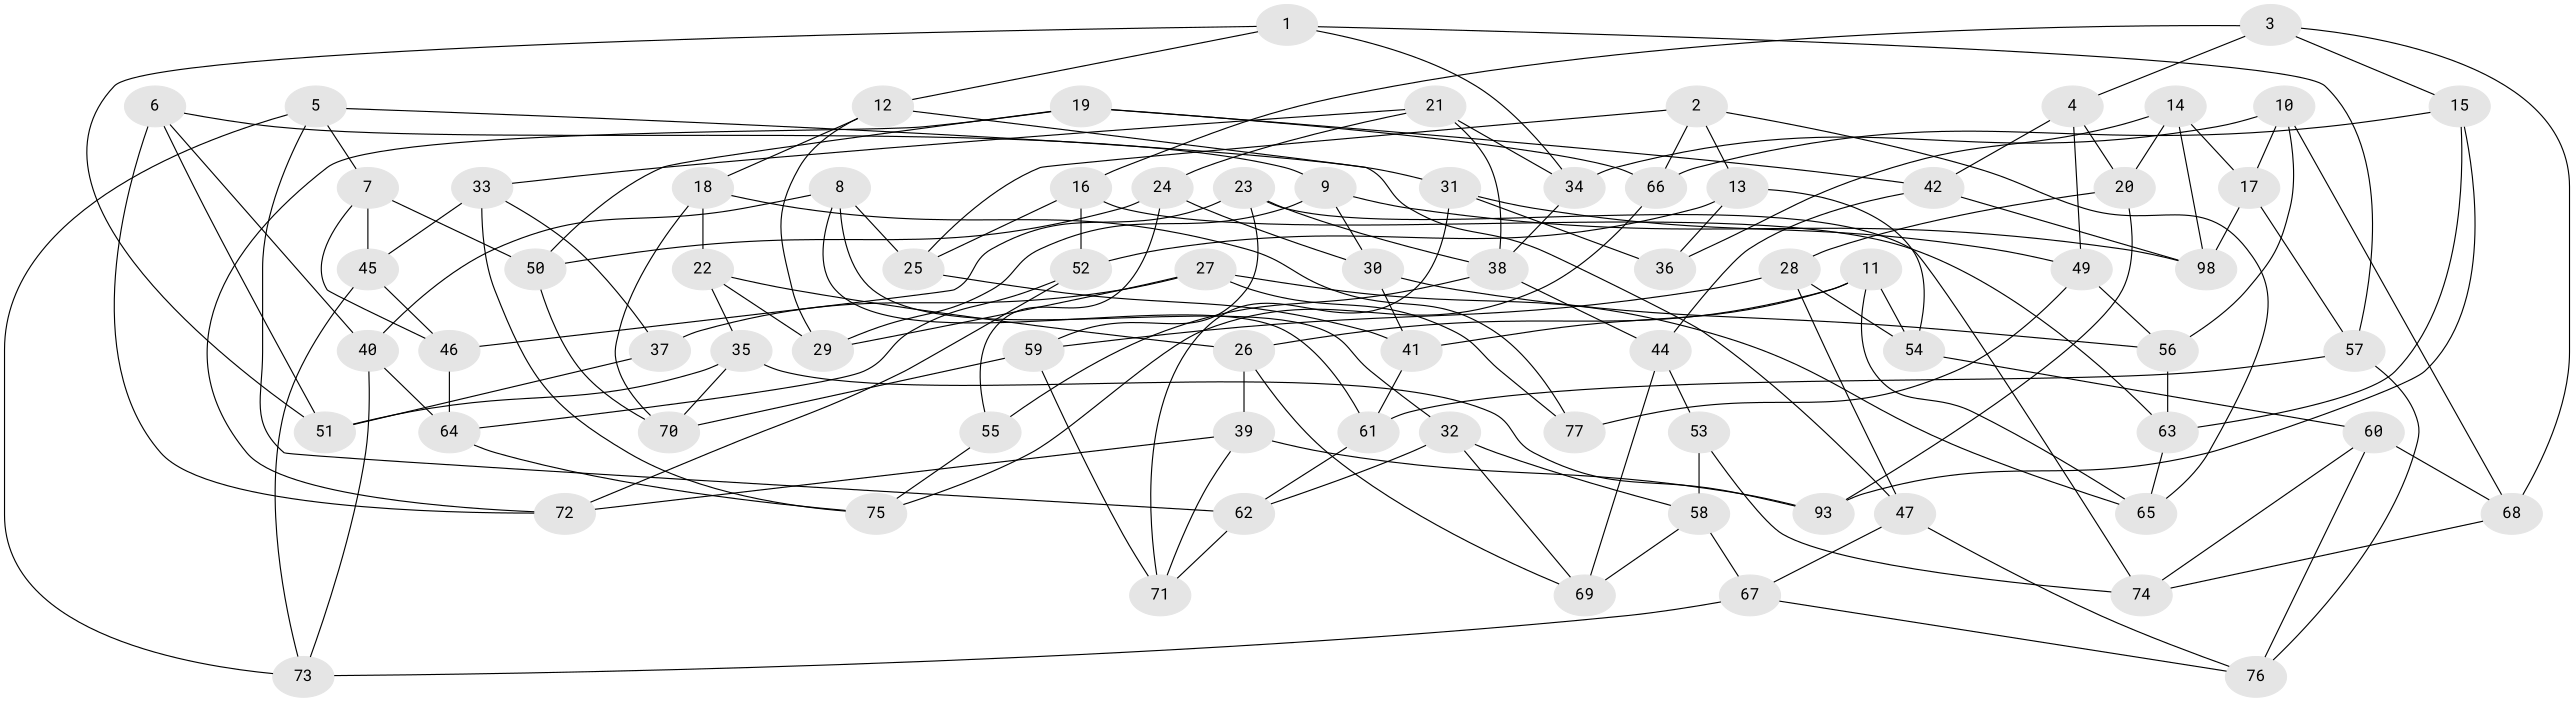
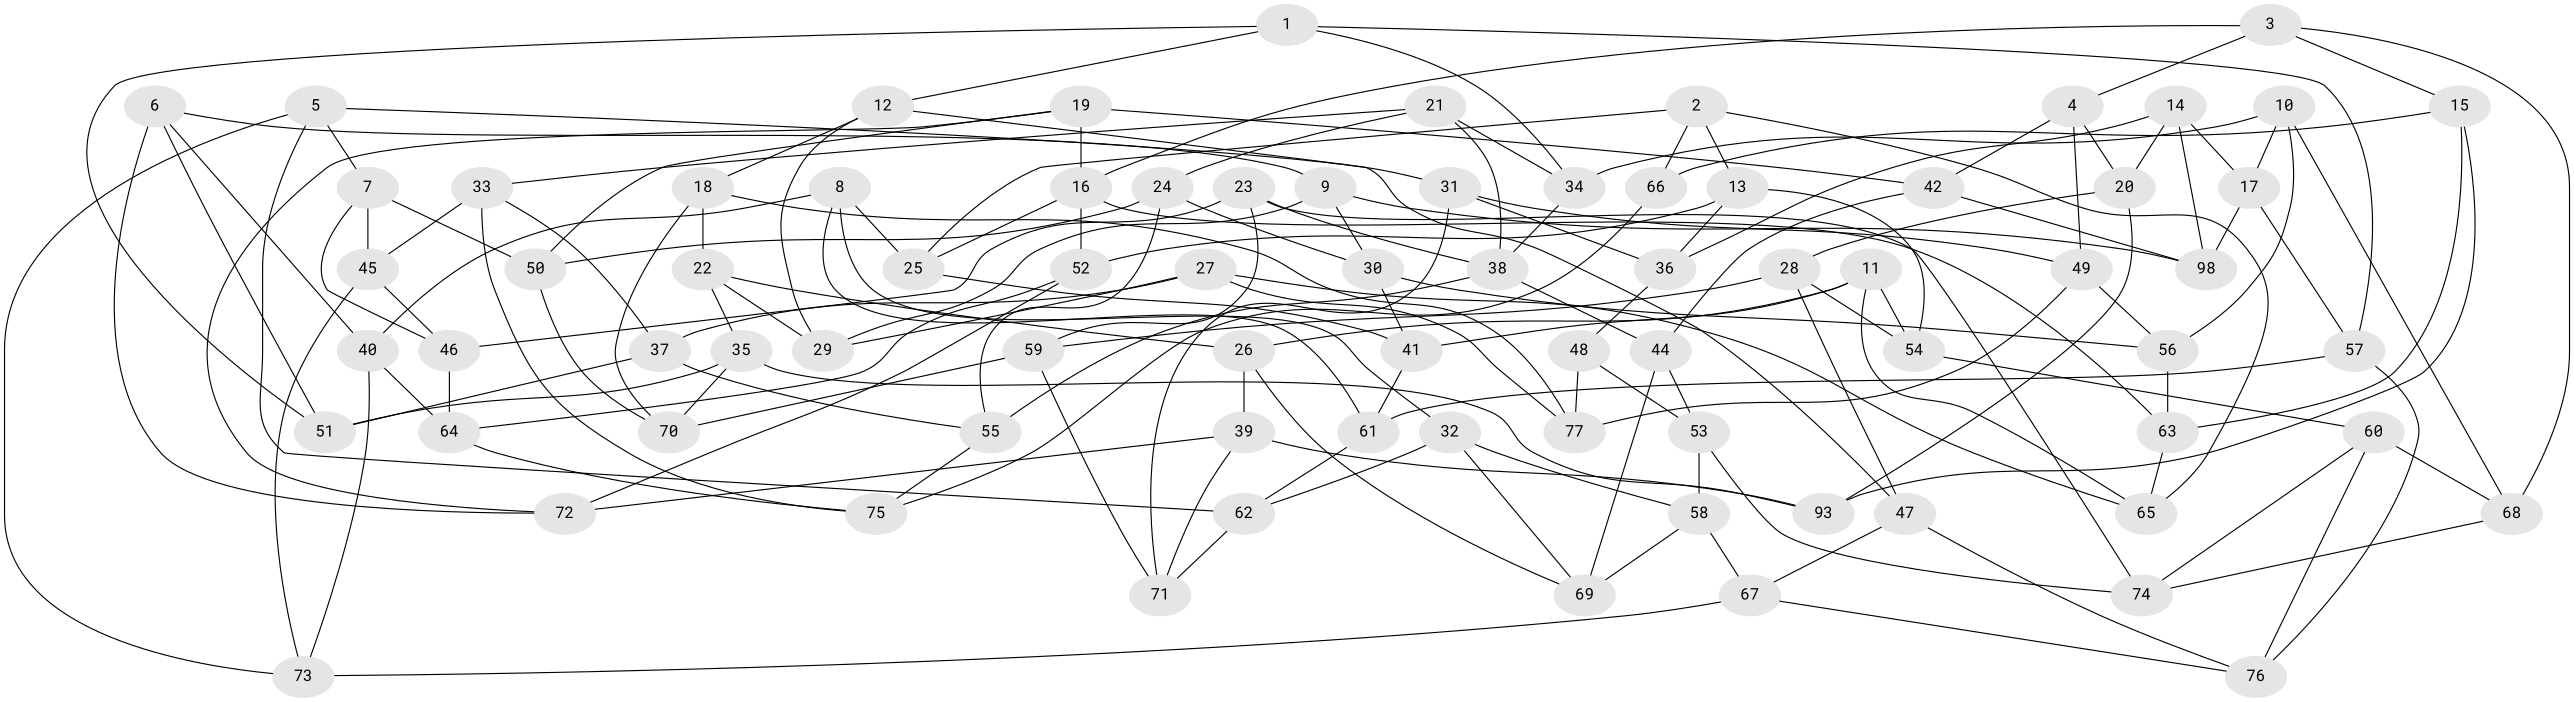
(1374, 132) -> (1081, 150)
none -> (1579, 351)
none -> (792, 397)
